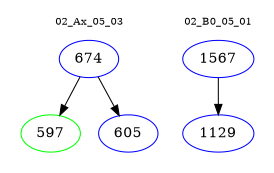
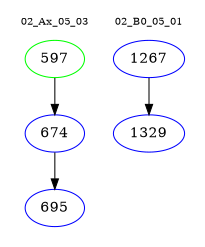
(218, 59) -> (149, 59)
(72, 91) -> (55, 91)
(128, 133) -> (55, 208)
(218, 133) -> (149, 133)
